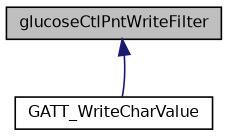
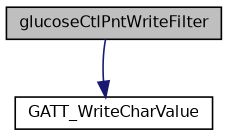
(125, 76) -> (103, 60)
